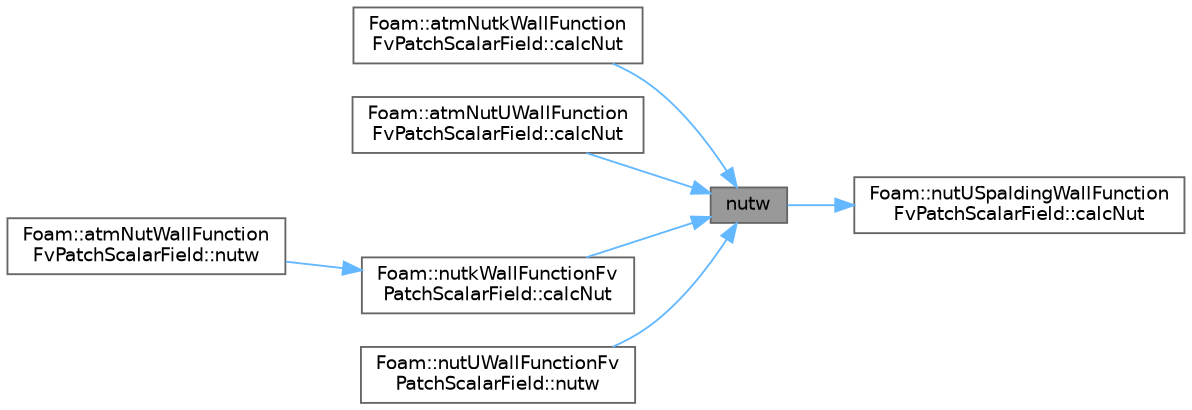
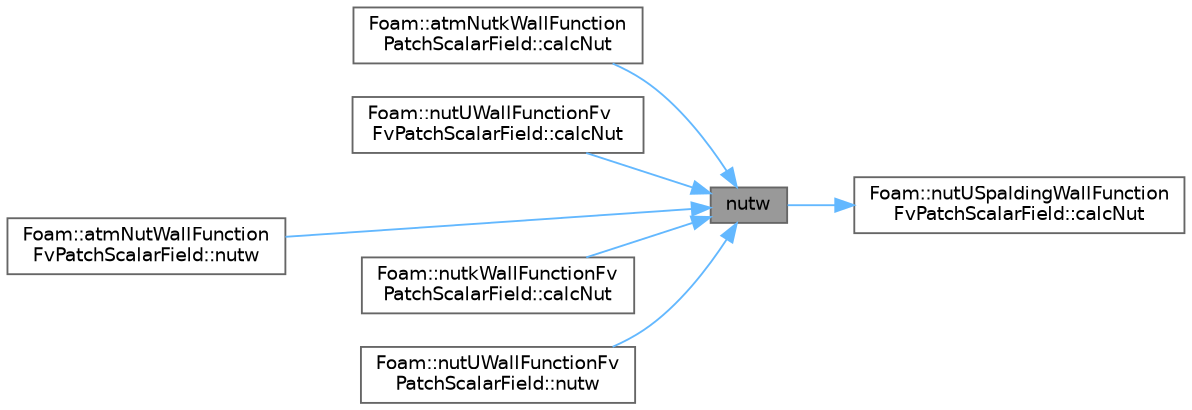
(498, 35) -> (498, 35)
(498, 125) -> (498, 125)
(314, 265) -> (488, 223)
